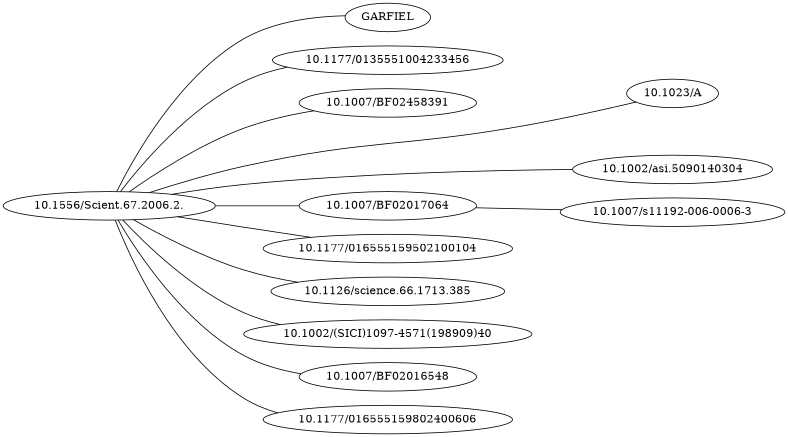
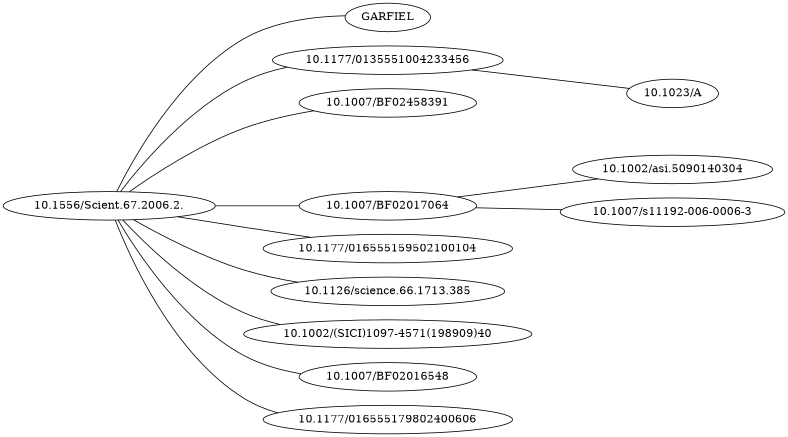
(392, 143) -> (551, 79)
(372, 175) -> (528, 188)
(388, 420) -> (388, 420)
